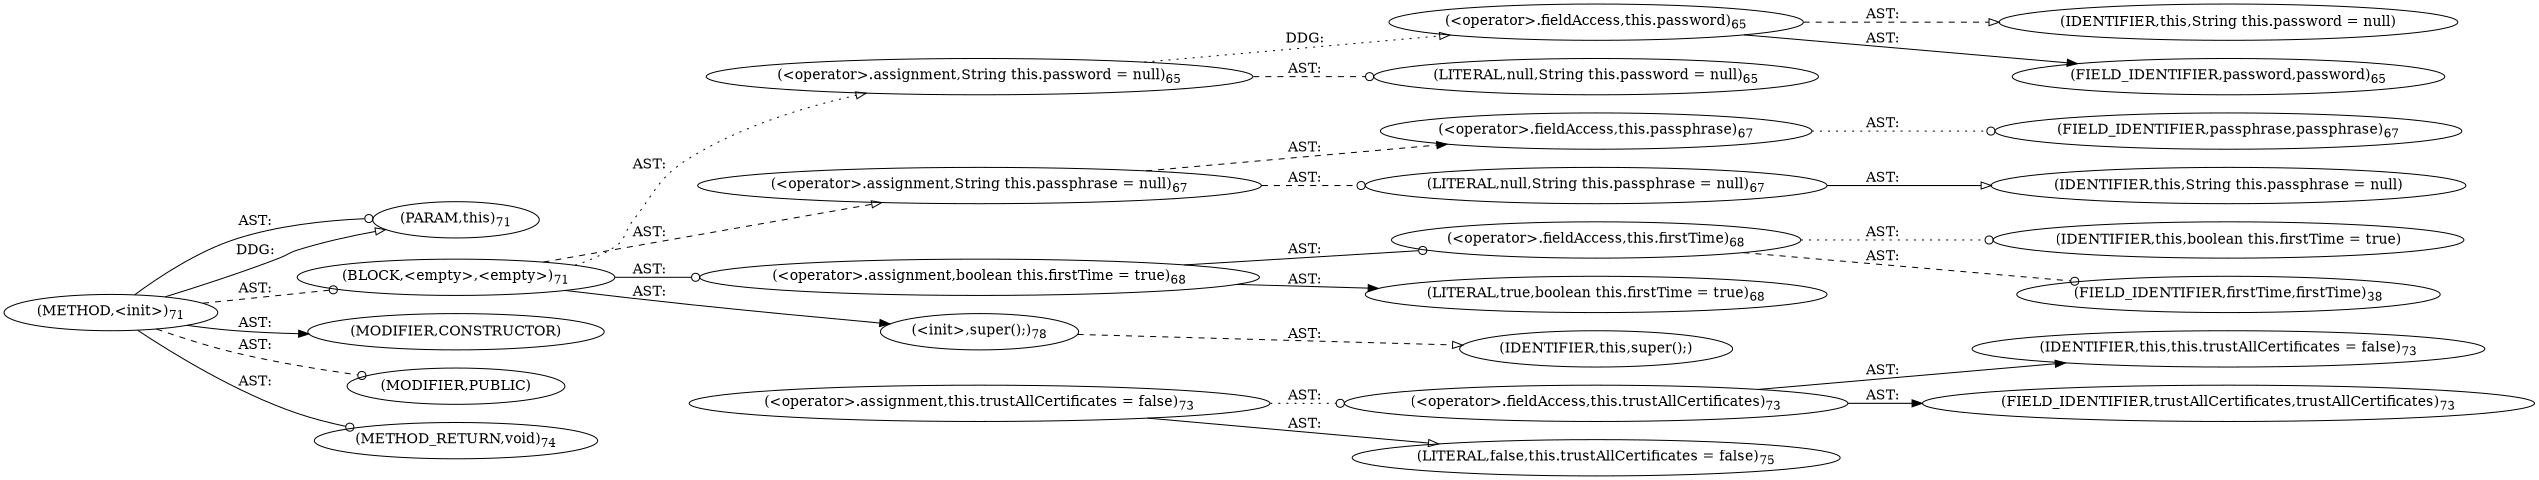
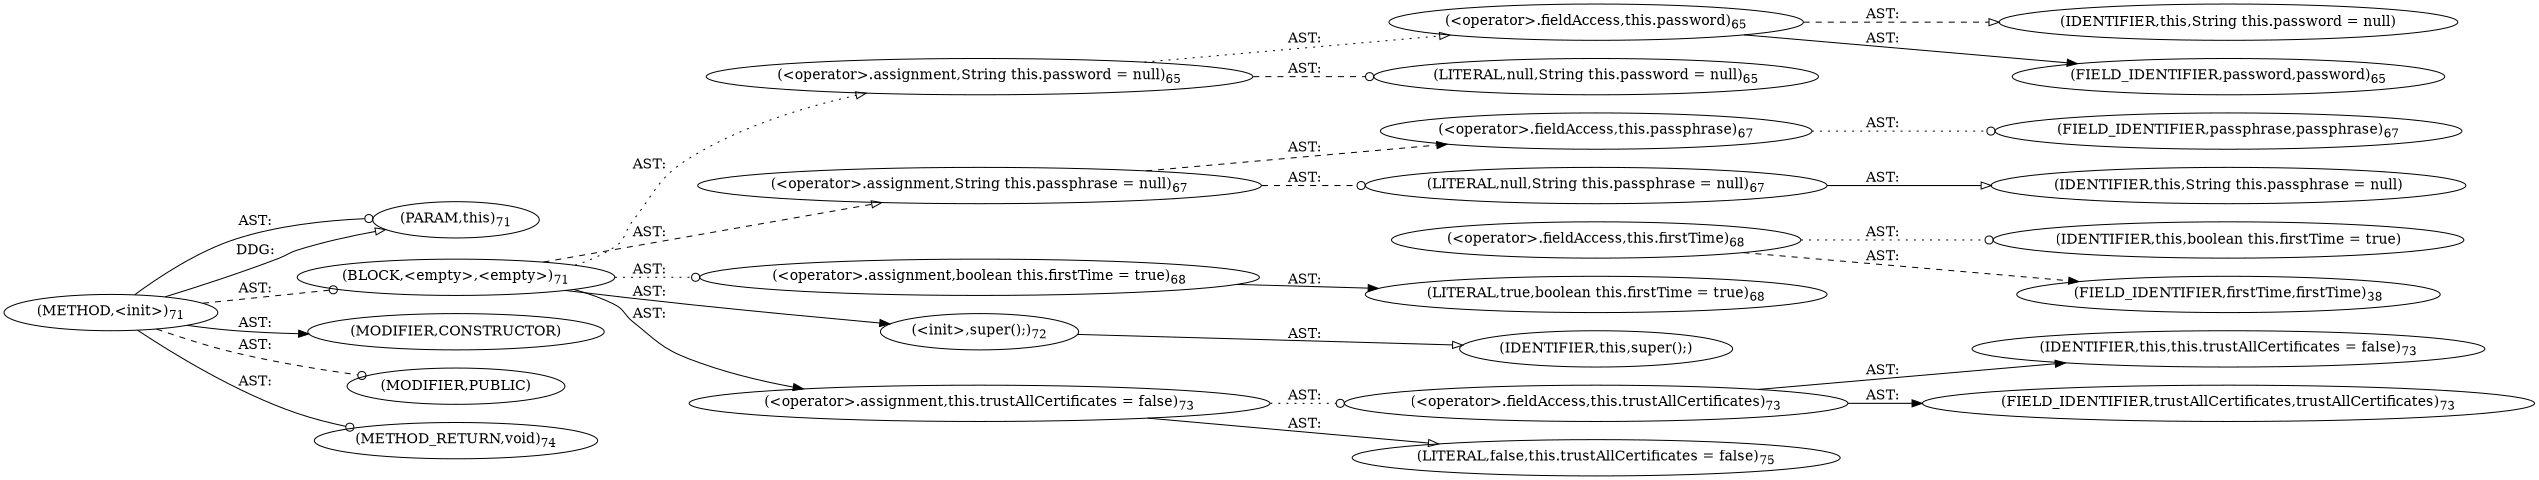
(1307, 39) -> (1307, 39)
(1301, 258) -> none
(1907, 267) -> (1907, 267)
(653, 277) -> (653, 277)
(1040, 330) -> (1040, 330)
(1265, 340) -> (1265, 340)
none -> (676, 353)
